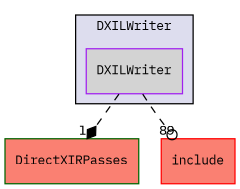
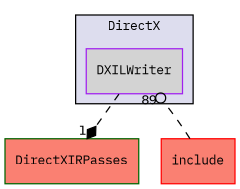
(134, 27) -> (134, 27)
(155, 113) -> (177, 120)
